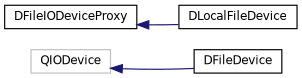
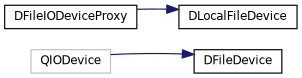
(164, 25) -> (152, 9)
(158, 69) -> (146, 54)
